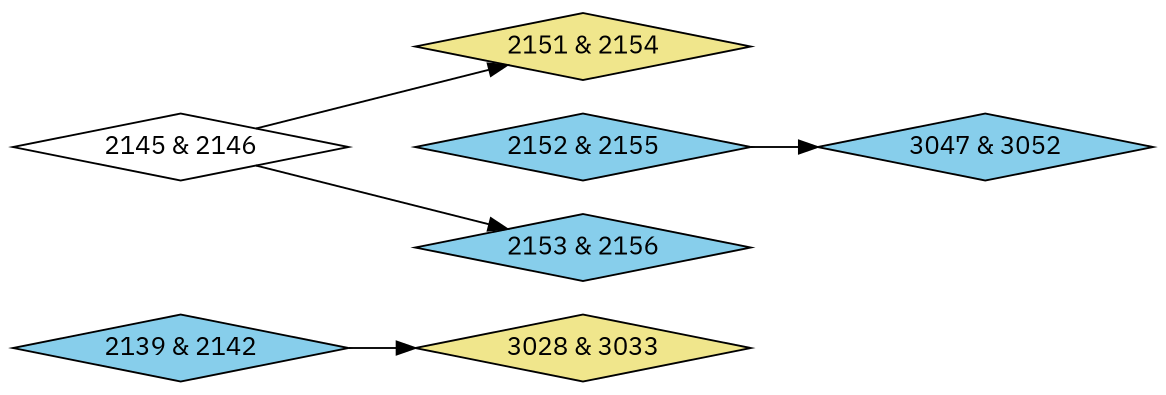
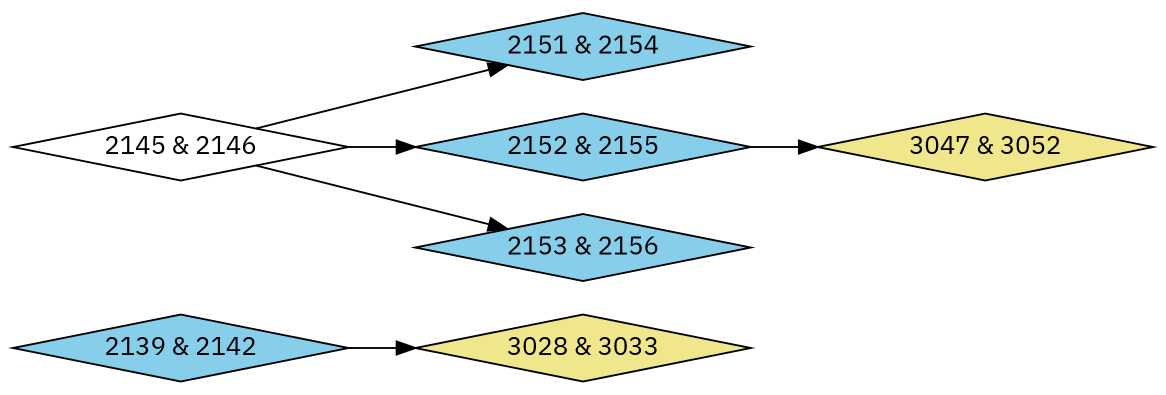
(583, 47) -> (583, 47)
none -> (373, 147)
(985, 147) -> (985, 147)
